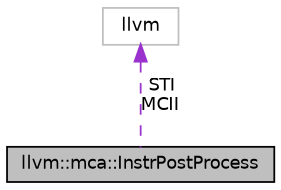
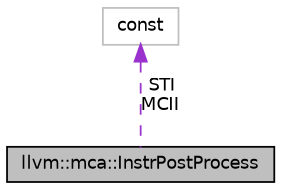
(141, 26) -> (141, 26)
